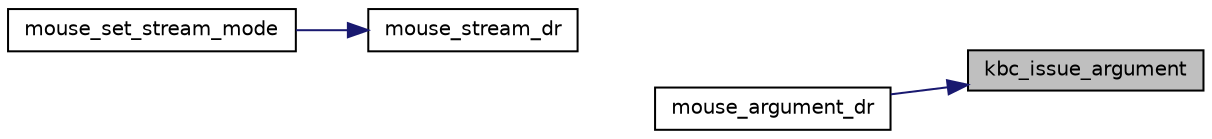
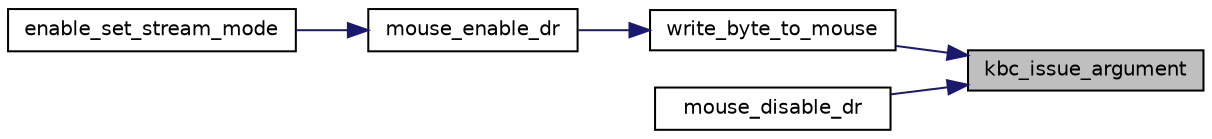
(152, 30) -> (152, 30)
(473, 30) -> (473, 30)
none -> (773, 30)
(773, 109) -> (773, 109)
